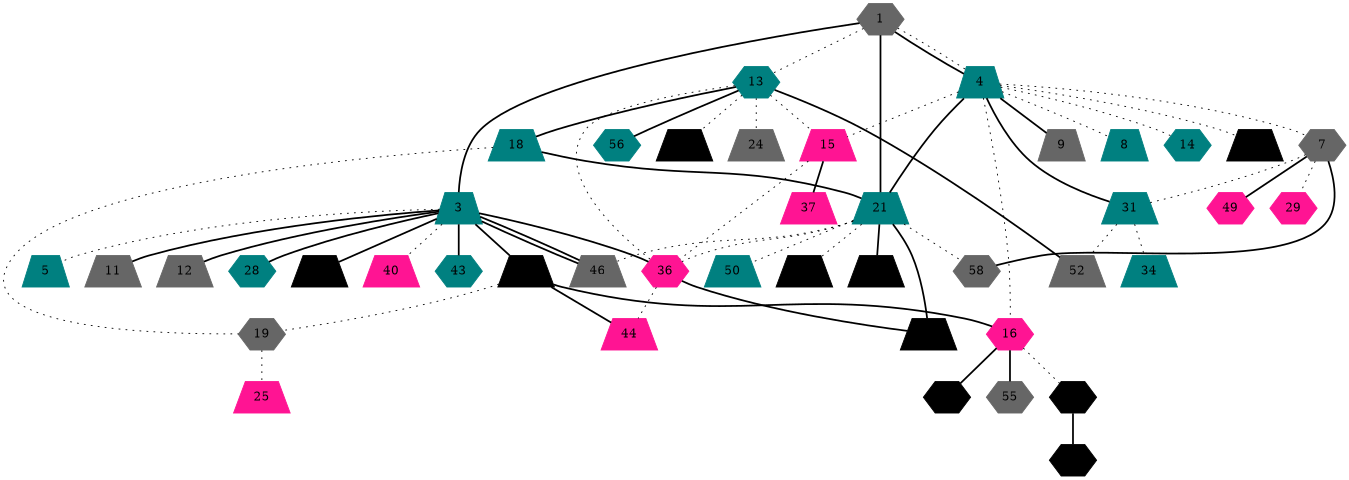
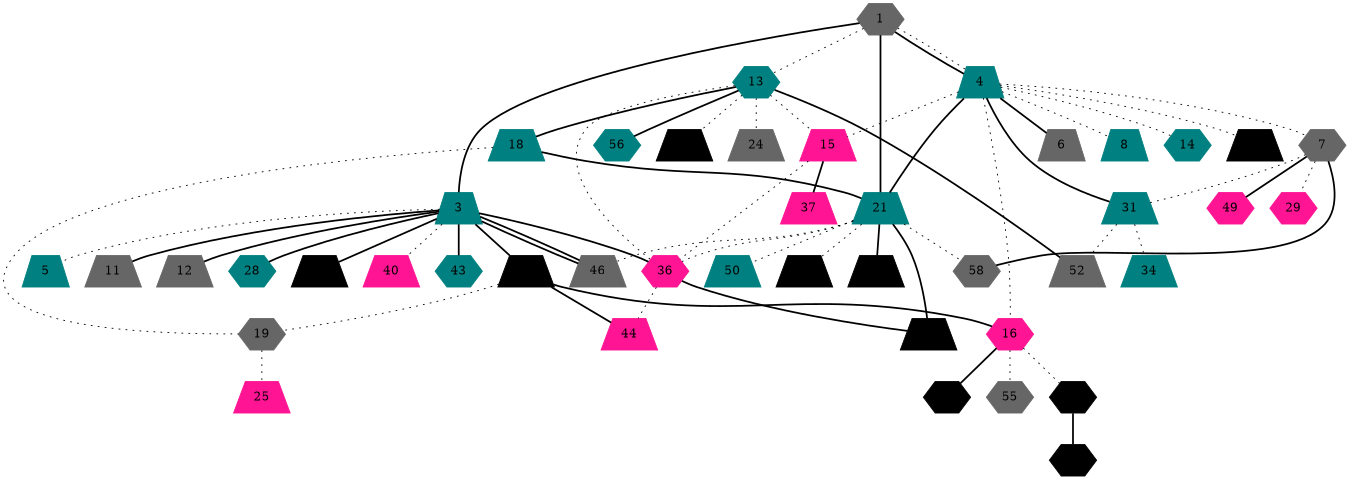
(1062, 145) -> (1062, 145)
(1010, 366) -> (1010, 366)
